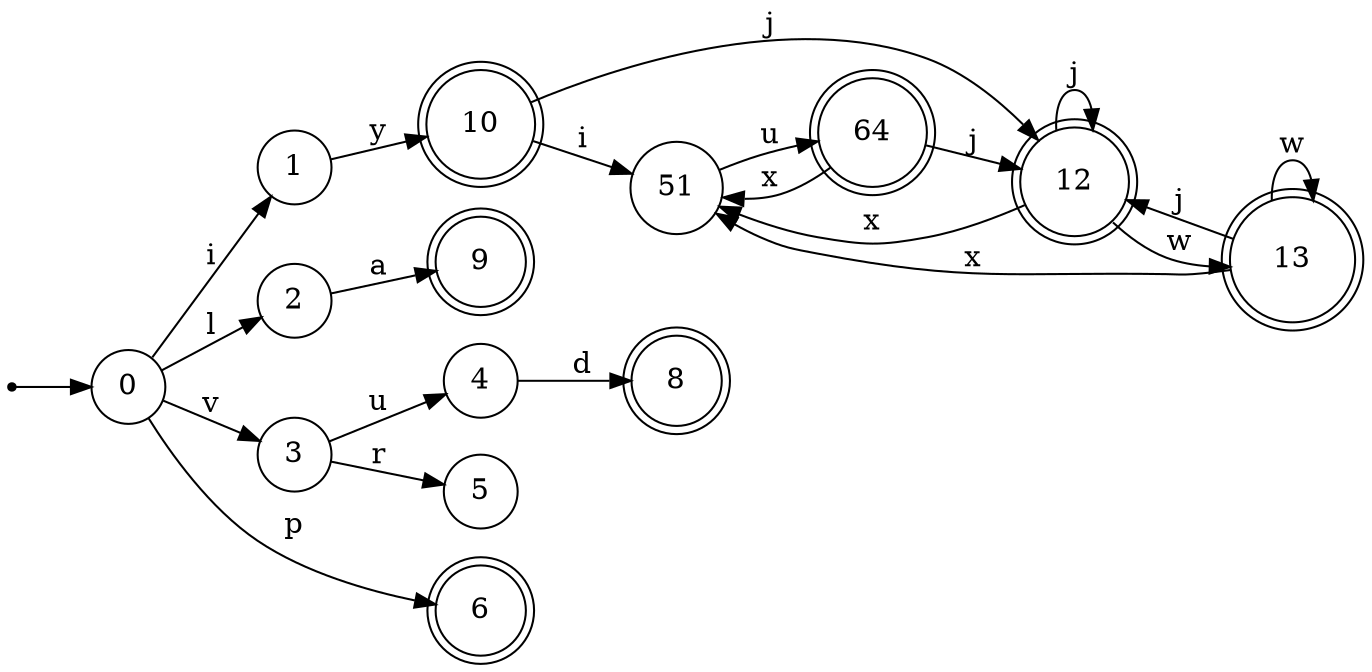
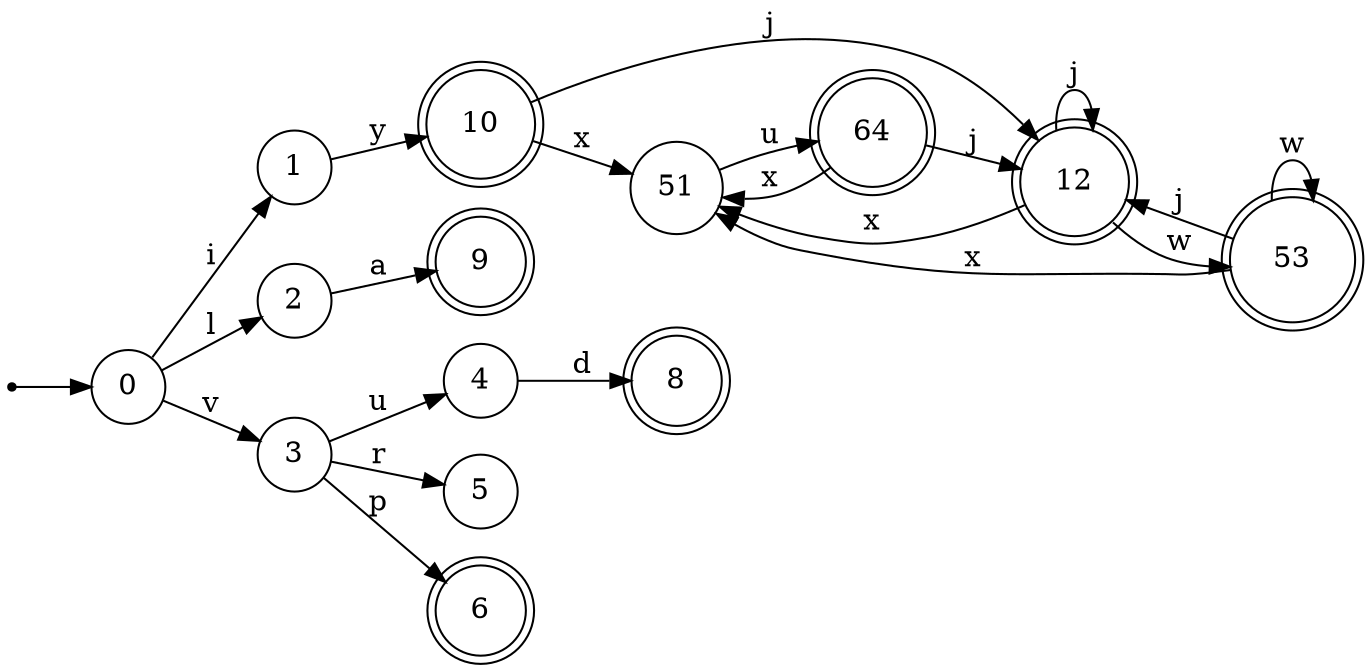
(583, 140) -> (583, 140)
(1293, 260) -> (1293, 260)
(259, 542) -> (377, 523)
